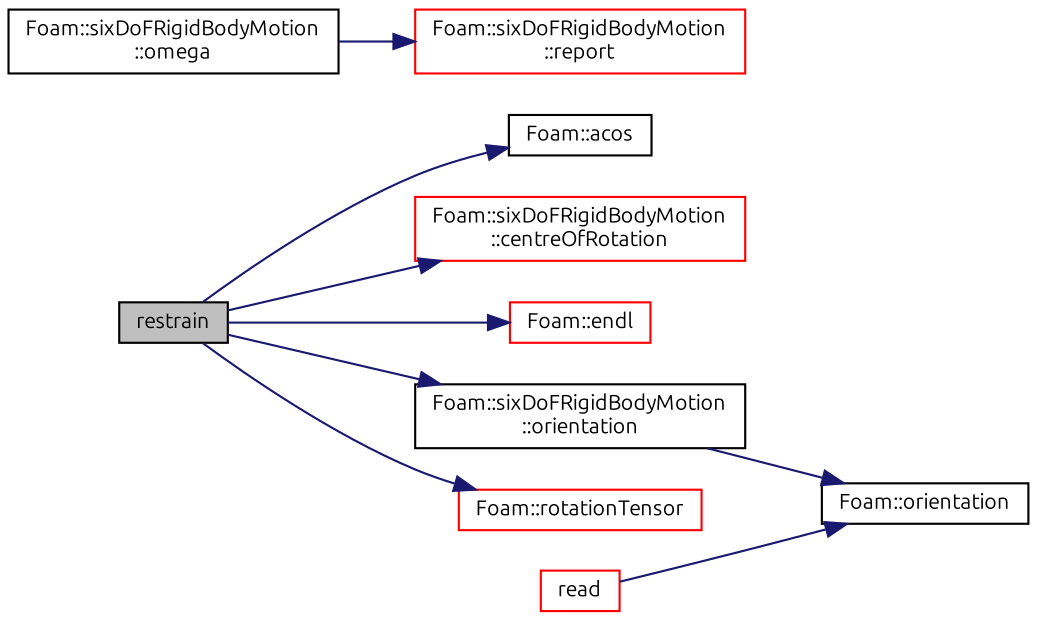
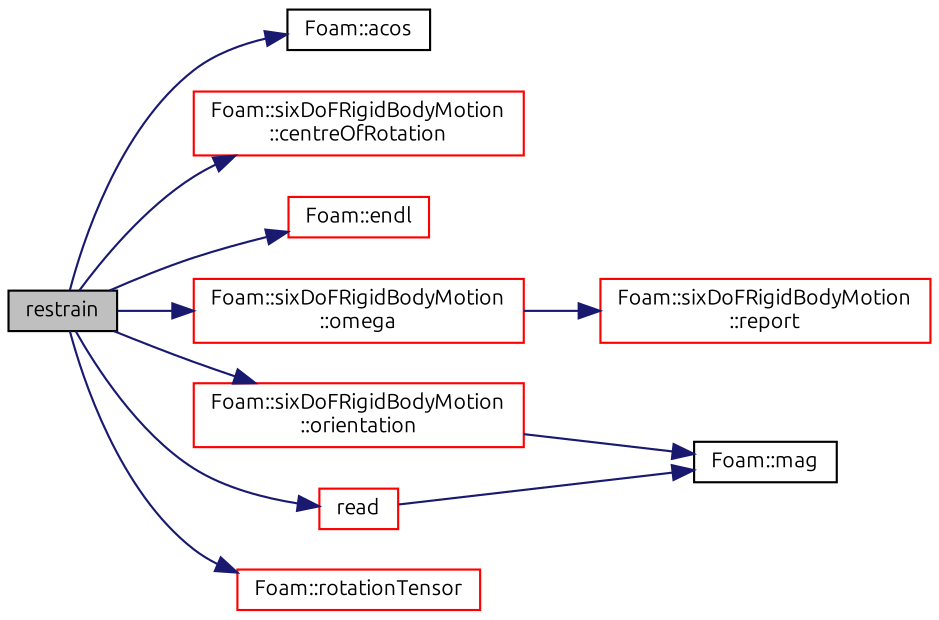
(174, 42) -> (359, 311)
none -> (145, 311)
(580, 416) -> (359, 415)
none -> (165, 447)
(925, 504) -> (765, 462)
